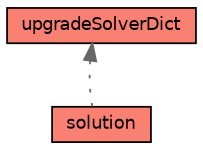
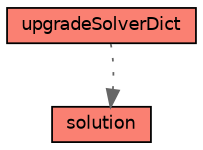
(90, 84) -> (113, 66)
